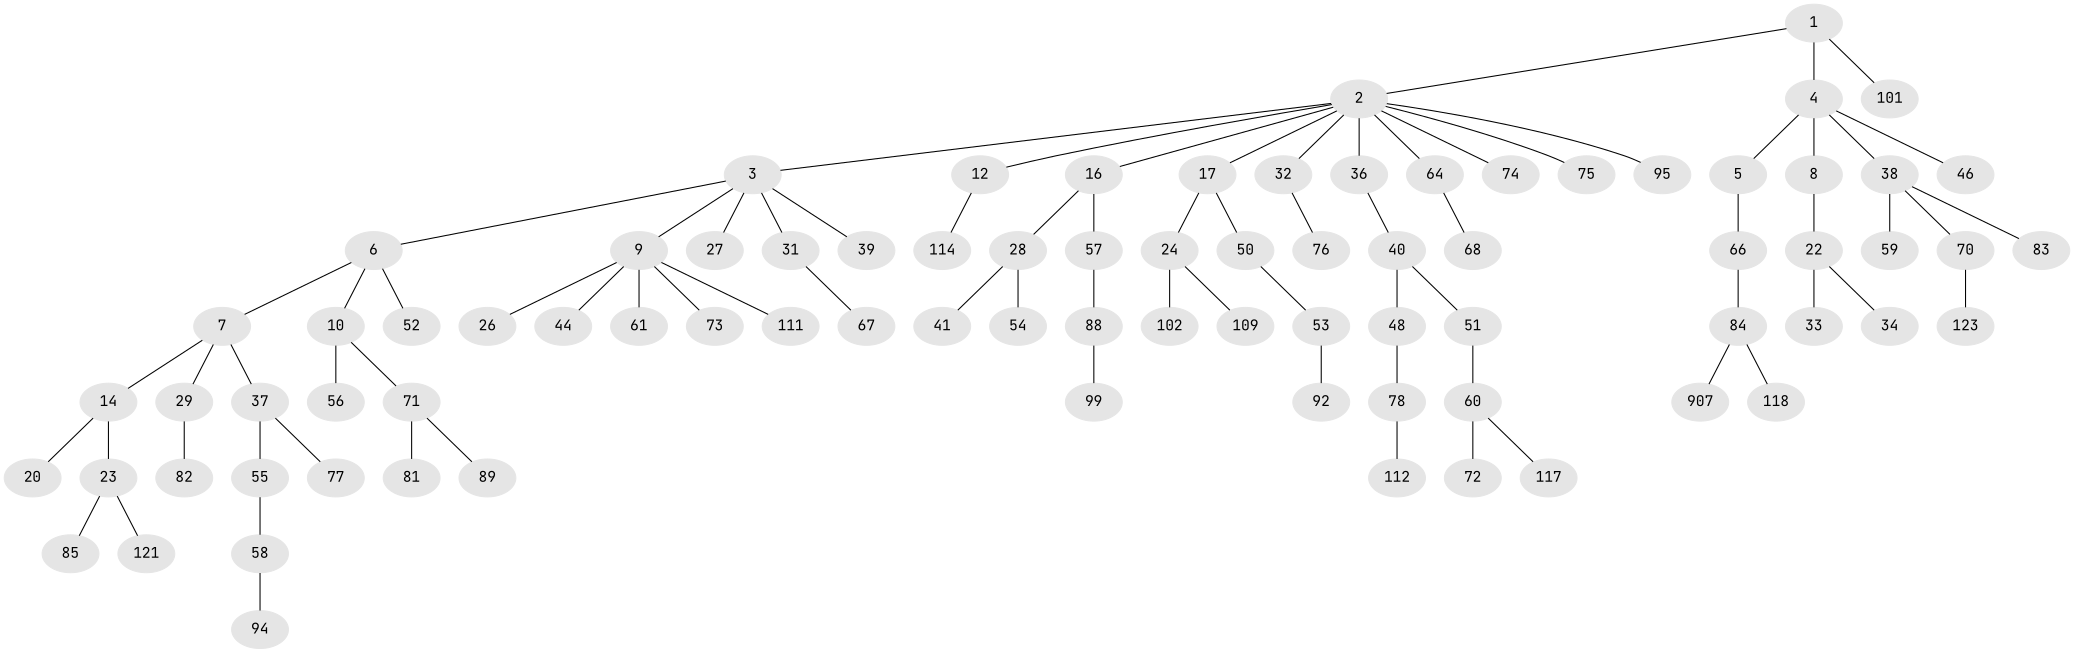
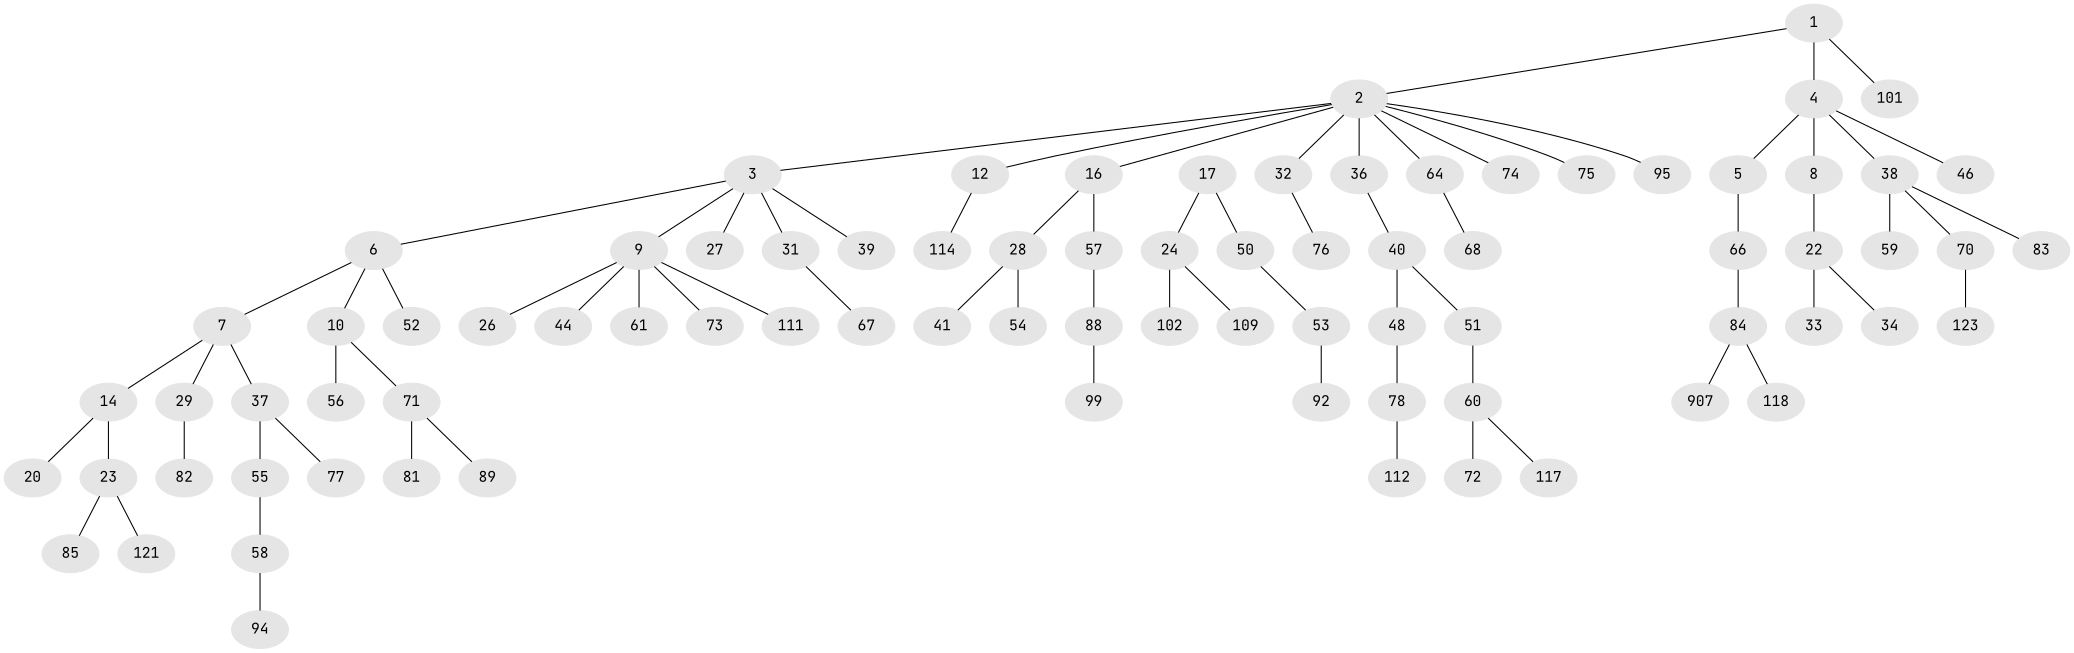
(1283, 137) -> none
